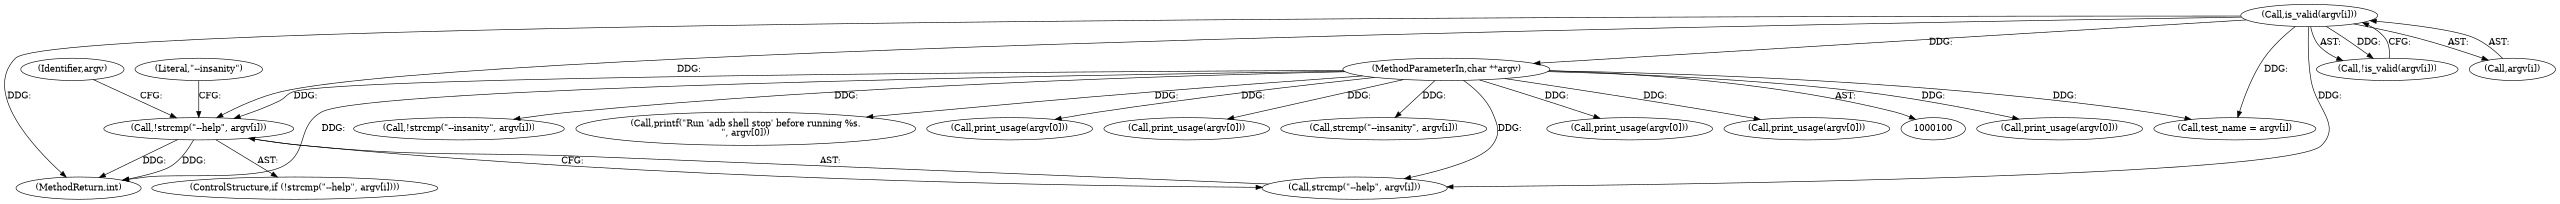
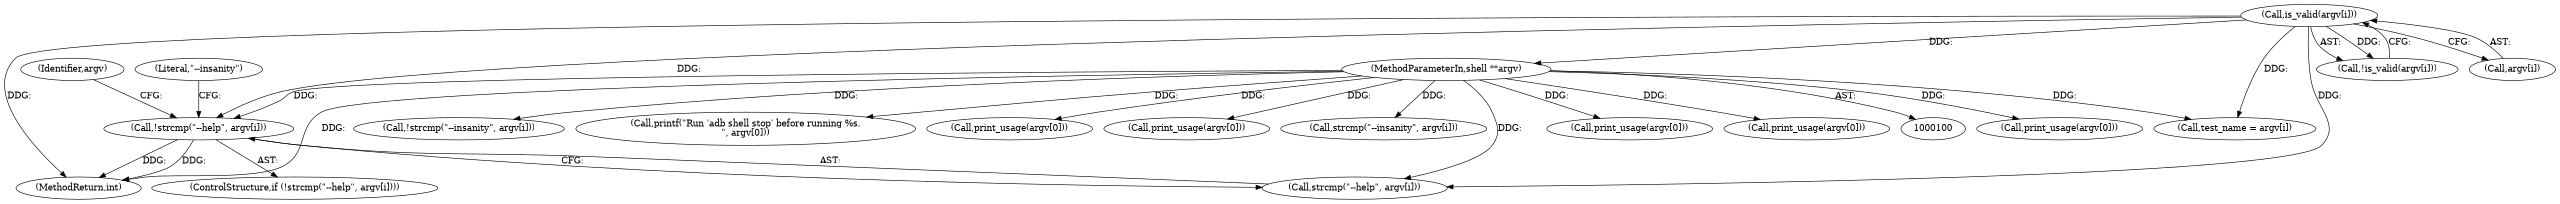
(2460, 42) -> (2461, 42)
(1446, 69) -> (1446, 69)
